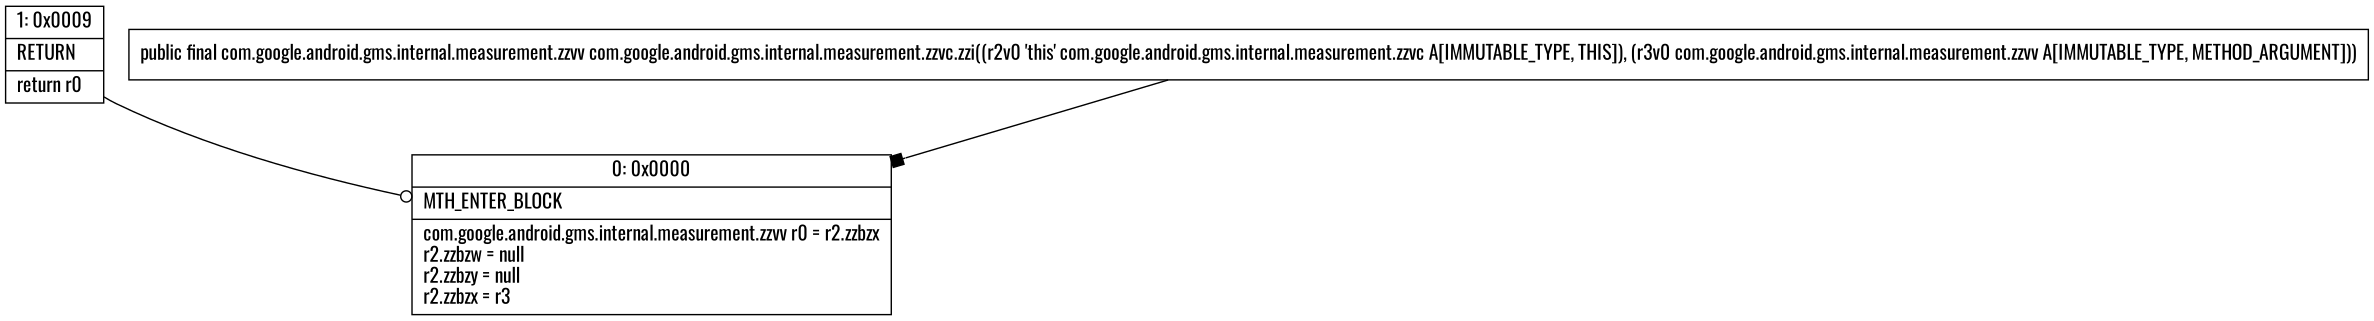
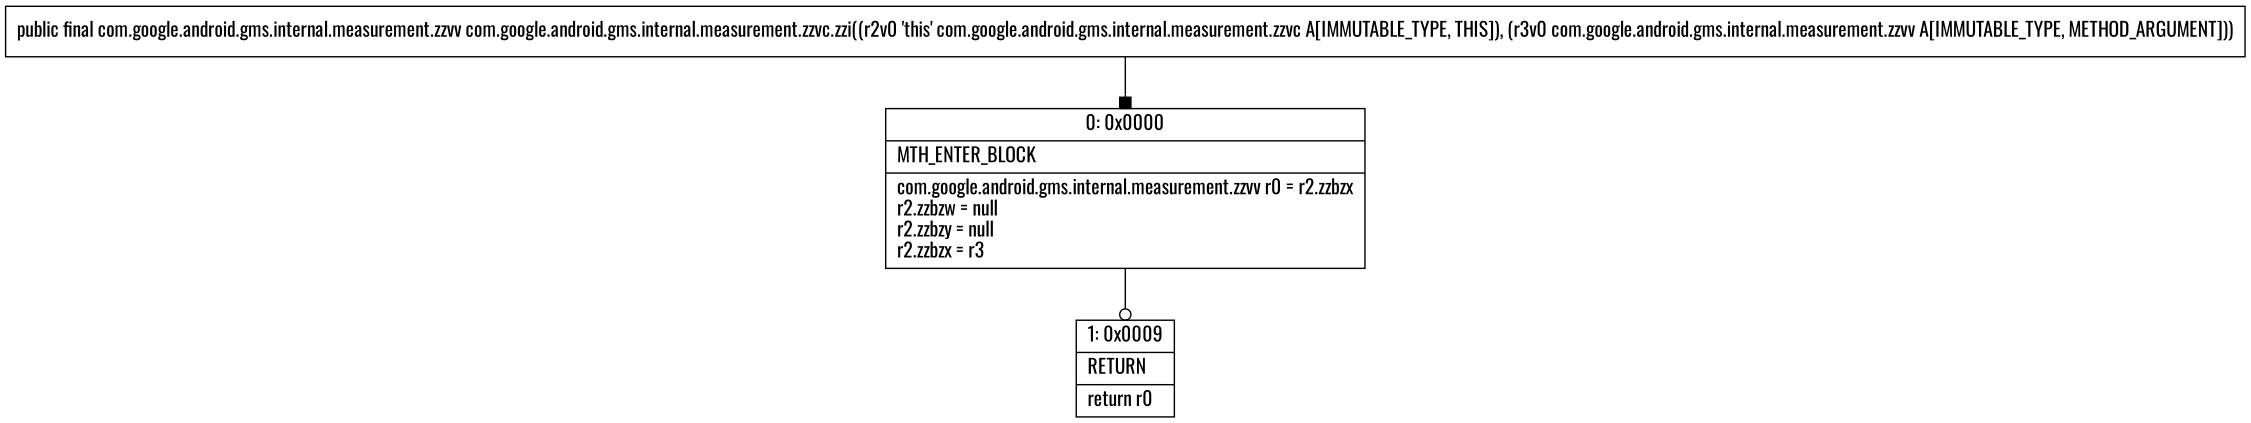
(249, 155) -> (1125, 289)
